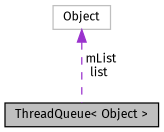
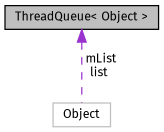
(82, 73) -> (82, 73)
